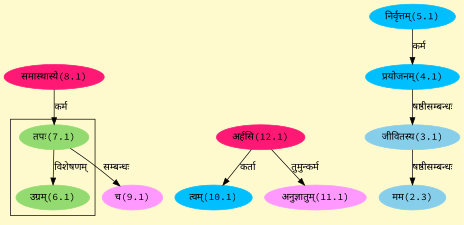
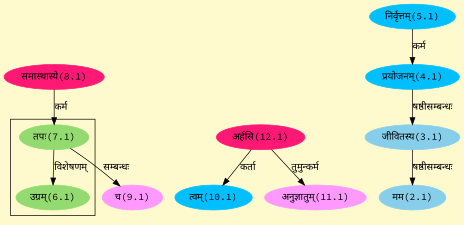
(412, 198) -> (412, 198)
